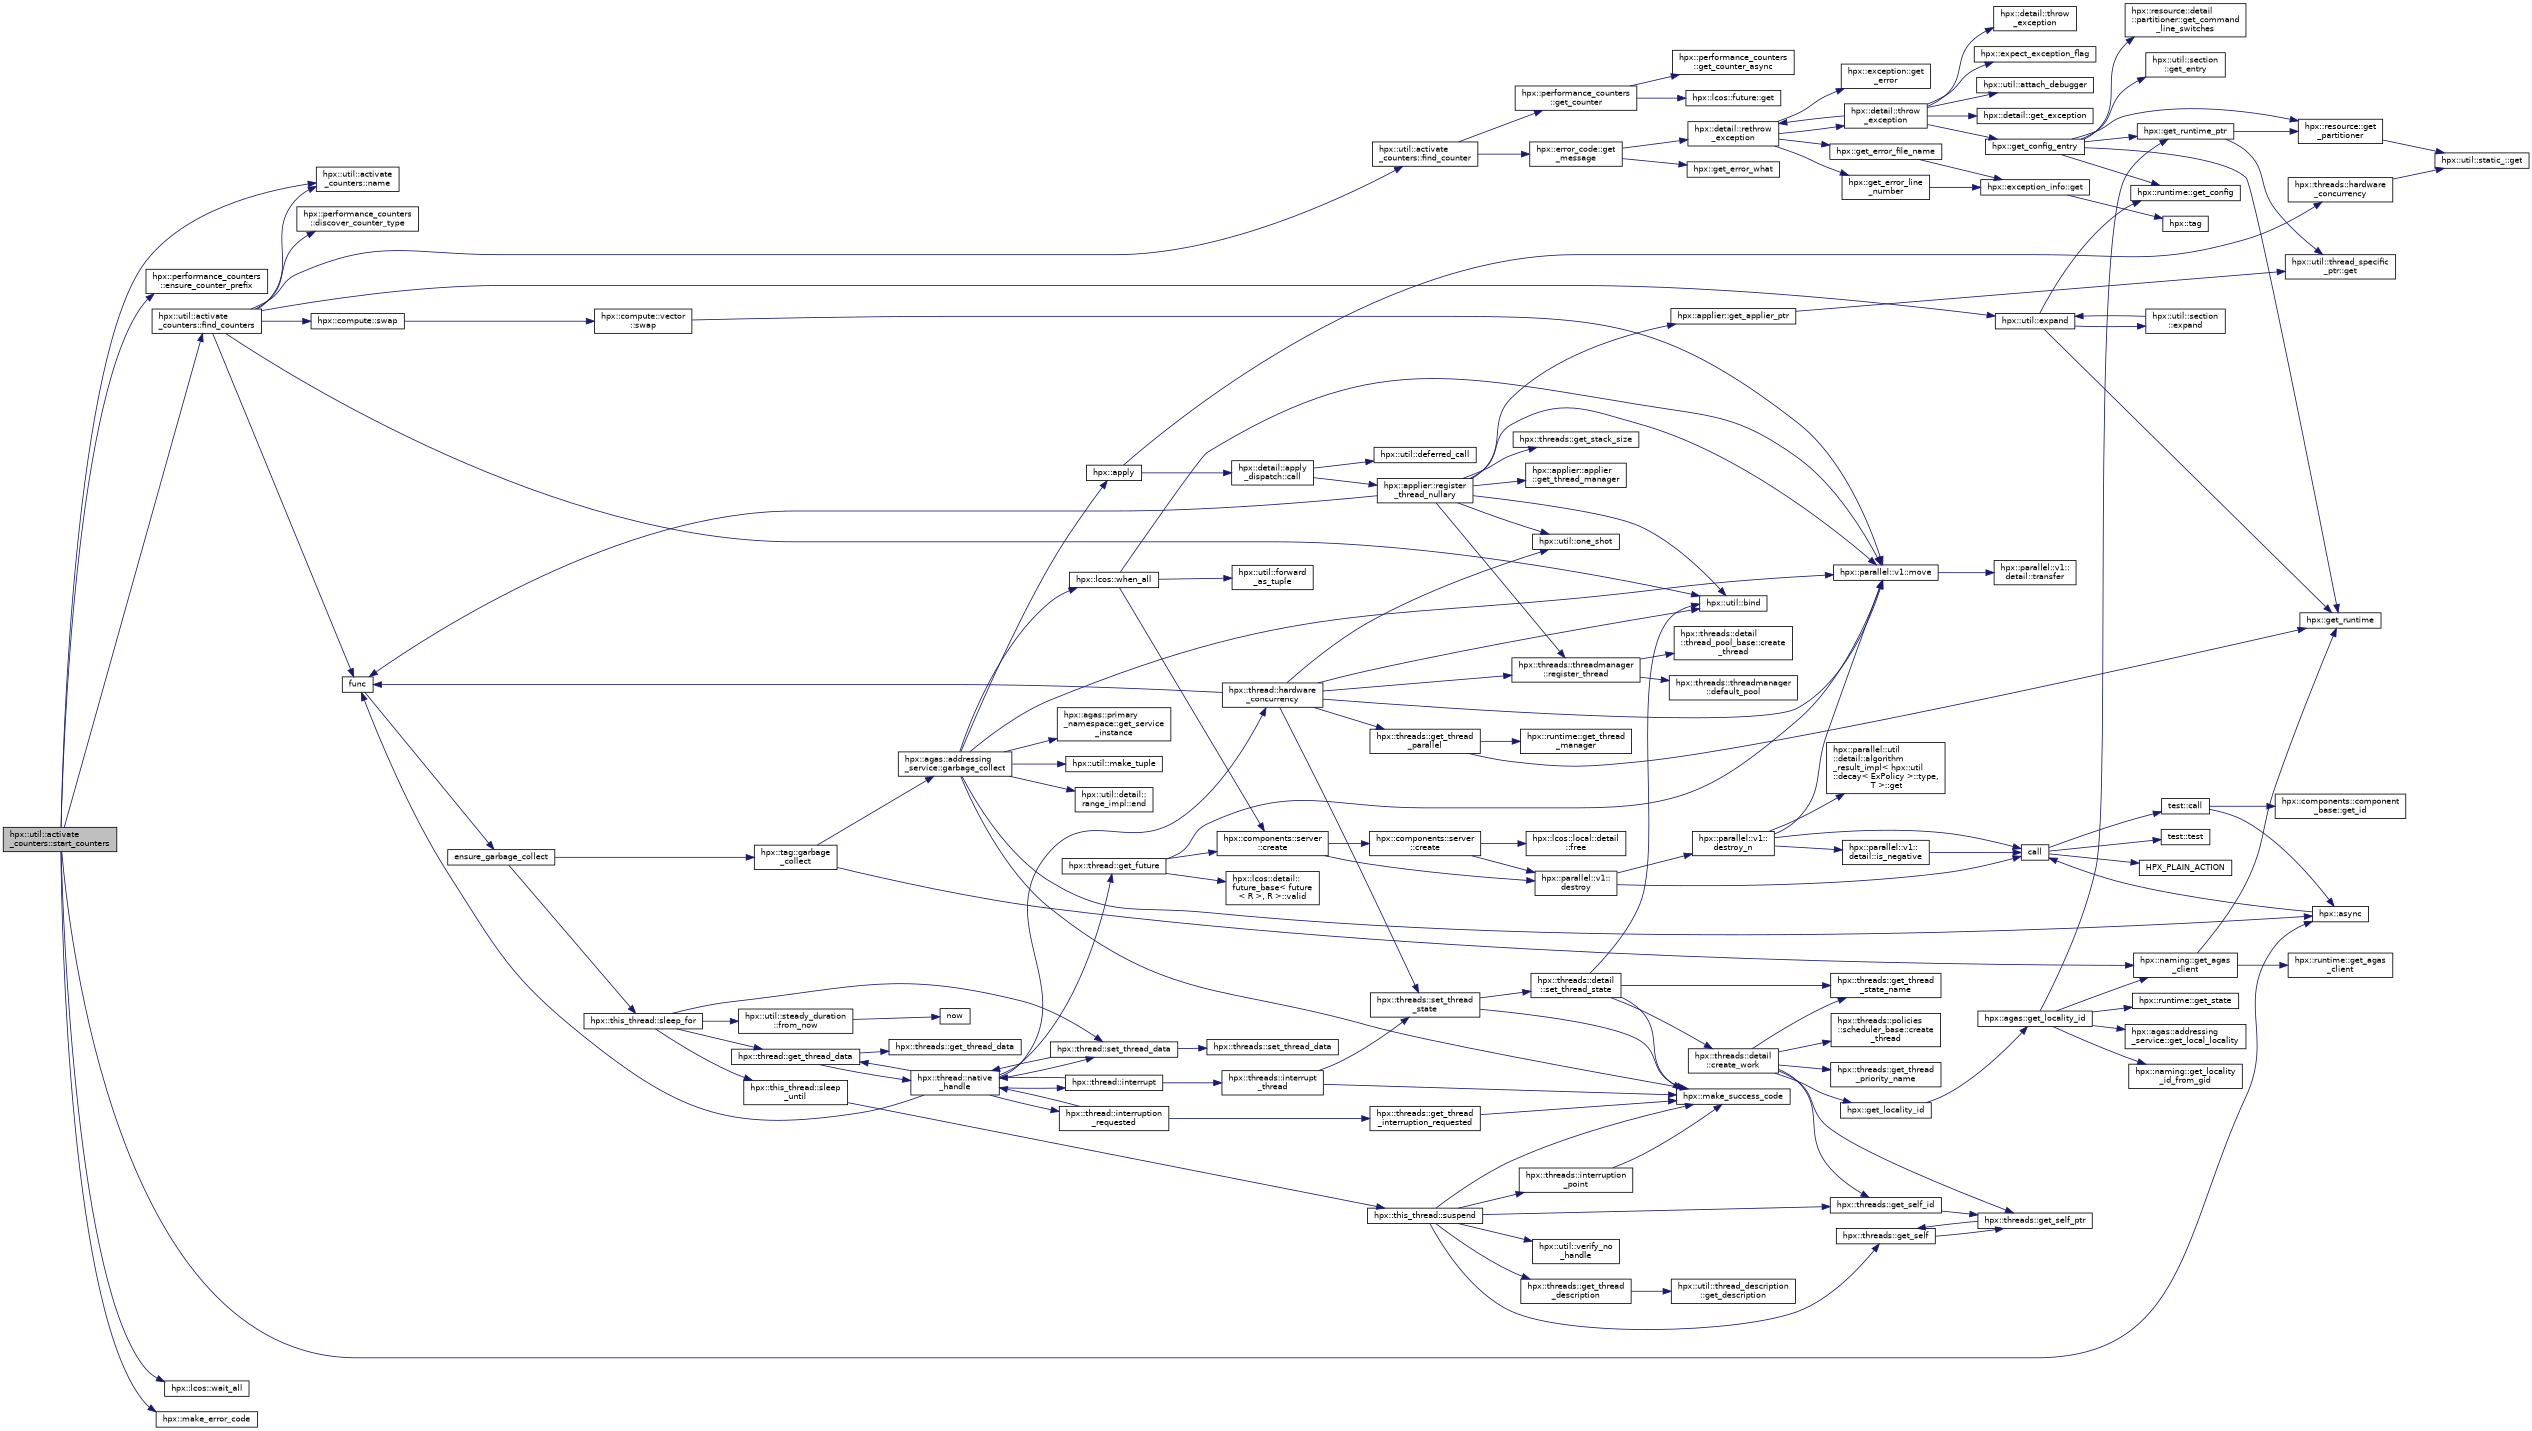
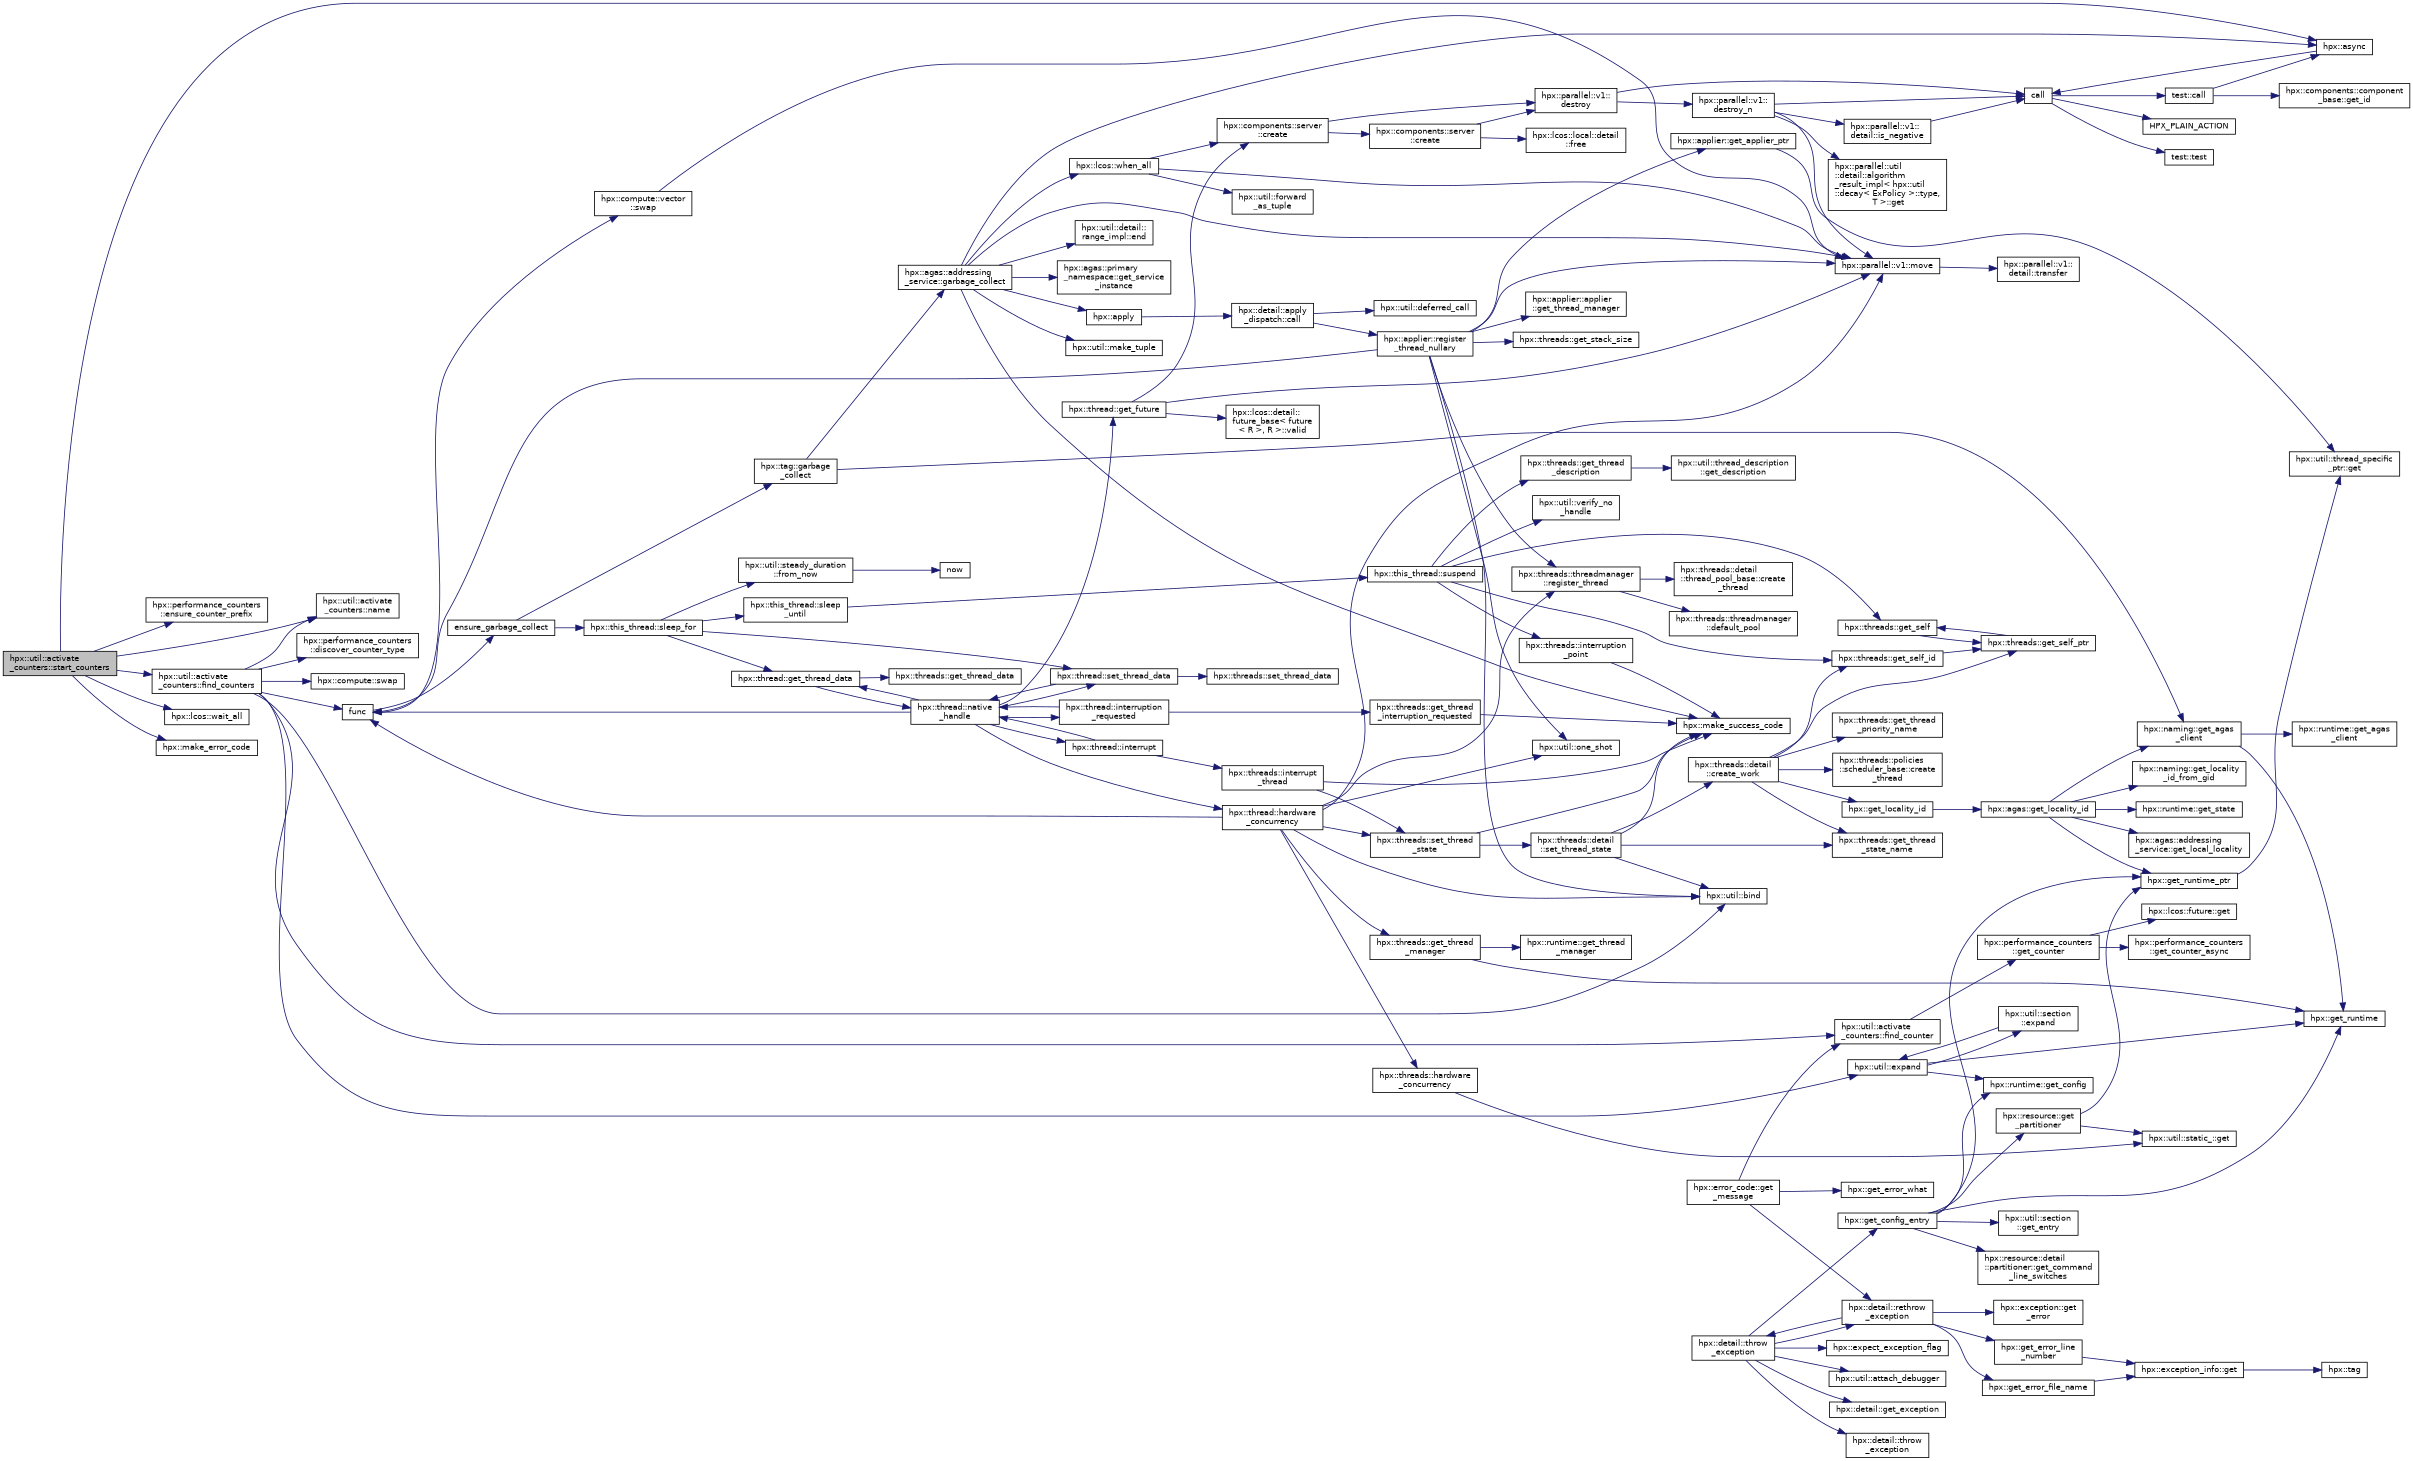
(2262, 131) -> (2114, 1006)
(1500, 154) -> (1777, 1108)
(1696, 255) -> (1347, 945)
(495, 321) -> (436, 446)
(1425, 741) -> (1425, 947)
(1555, 1143) -> none
